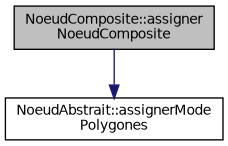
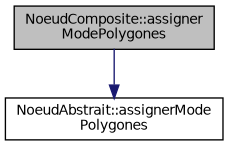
(114, 28) -> (114, 28)
